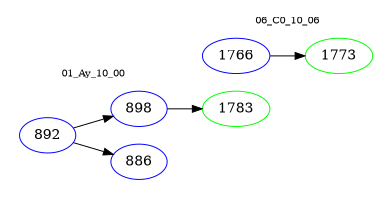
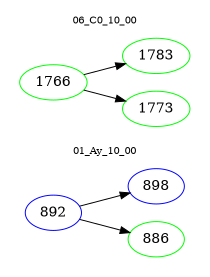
(288, 21) -> (105, 21)
(236, 56) -> (53, 82)
(181, 109) -> (100, 70)
(139, 162) -> (156, 239)
